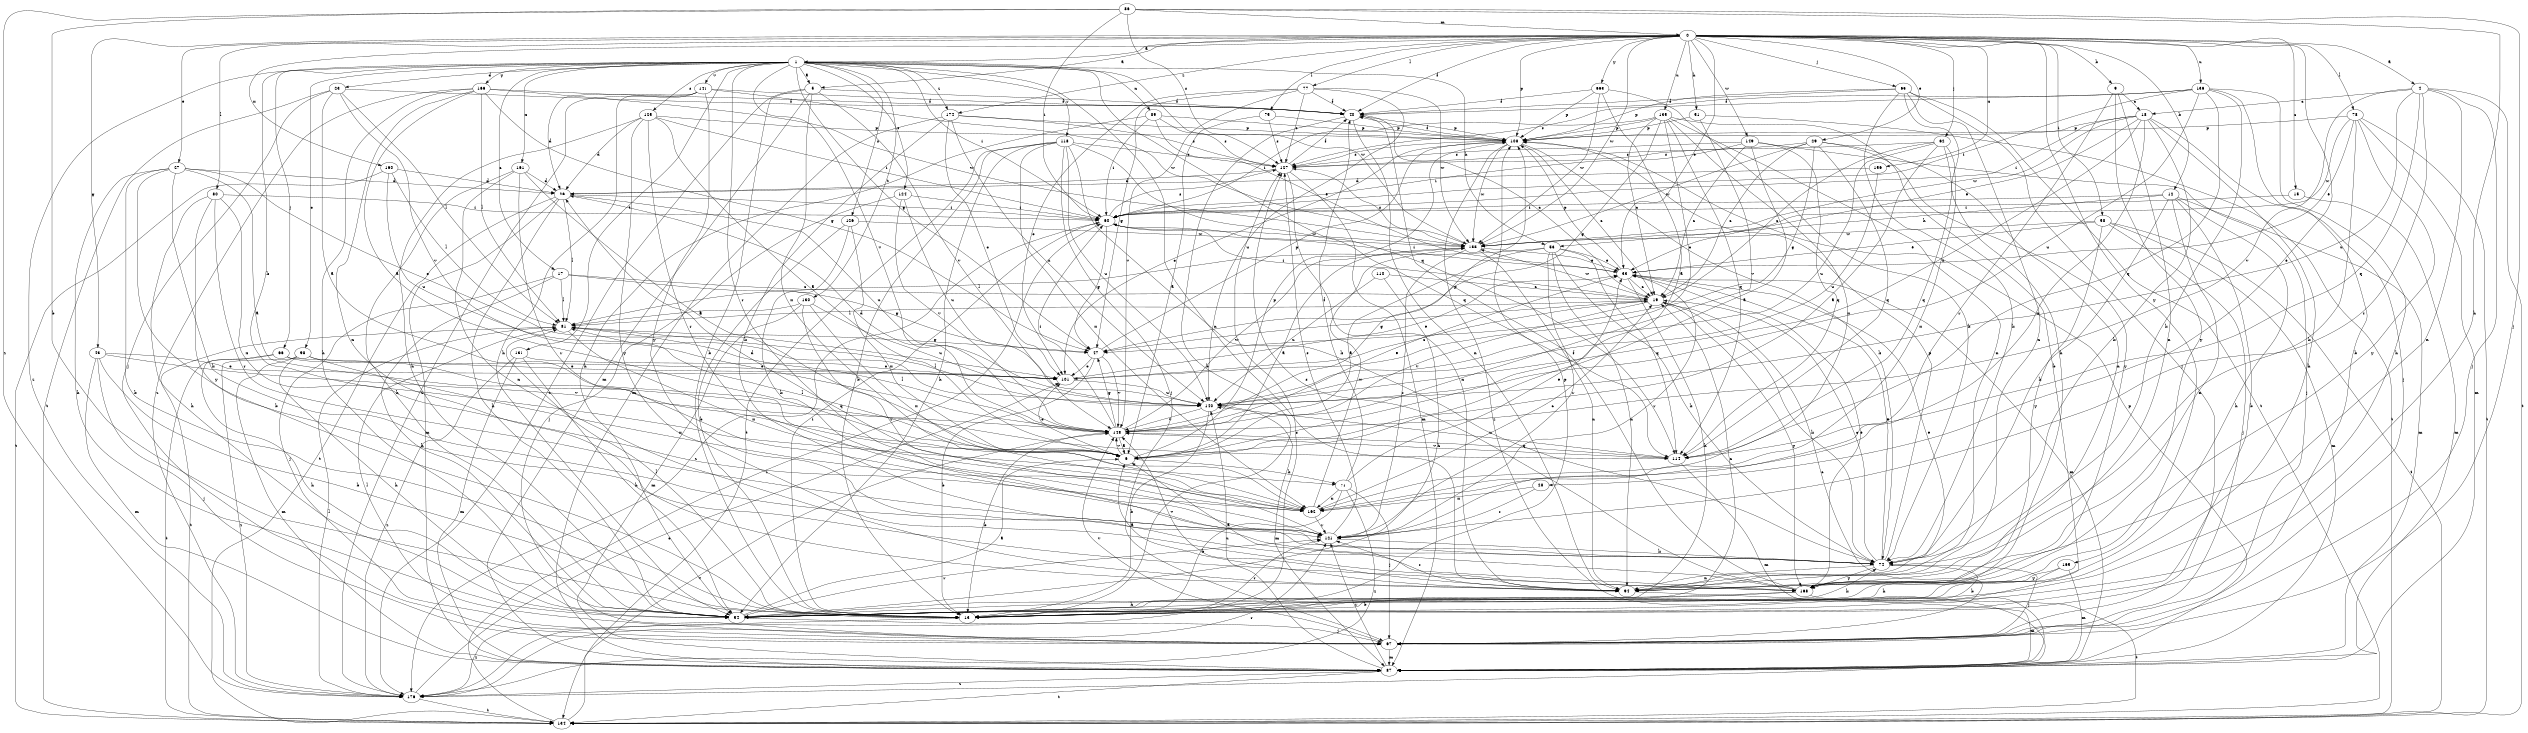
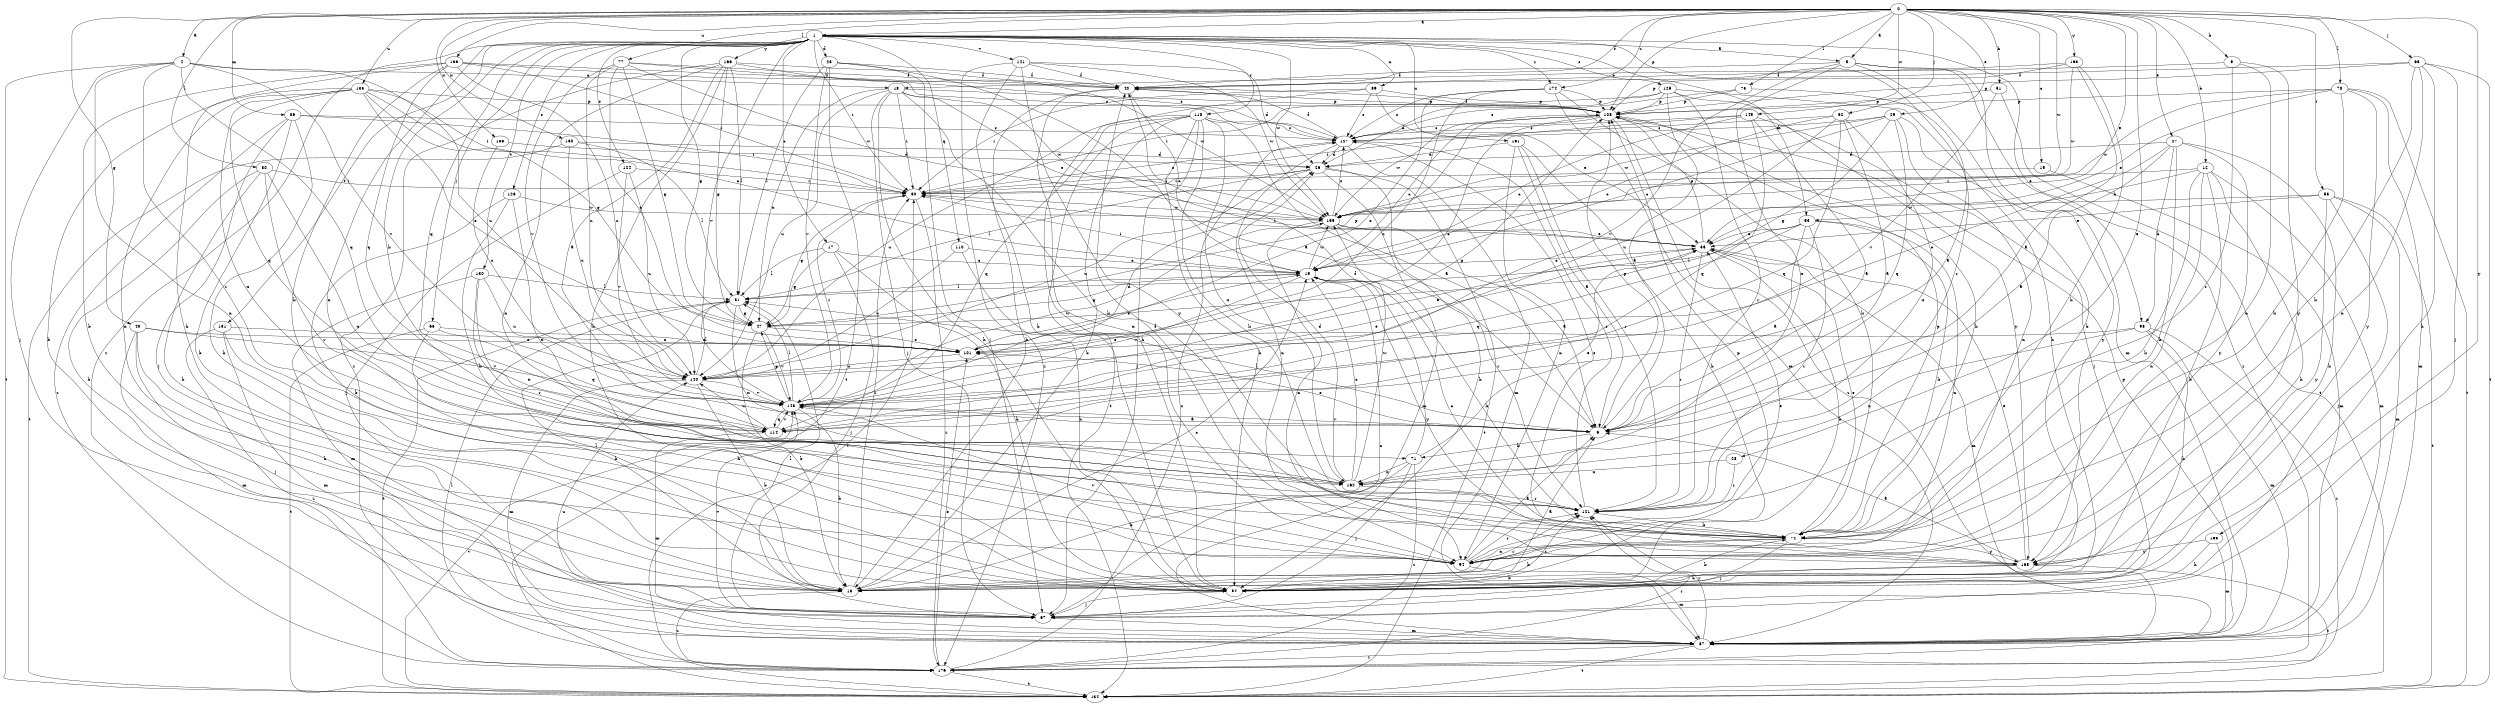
(1406, 22) -> (1000, 13)
(1600, 89) -> (2074, 62)
none -> (934, 102)
none -> (1405, 262)
(1841, 446) -> (776, 195)
(419, 485) -> (2157, 233)
